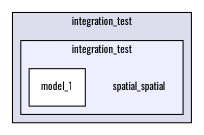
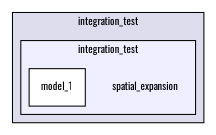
(139, 87) -> (146, 87)
